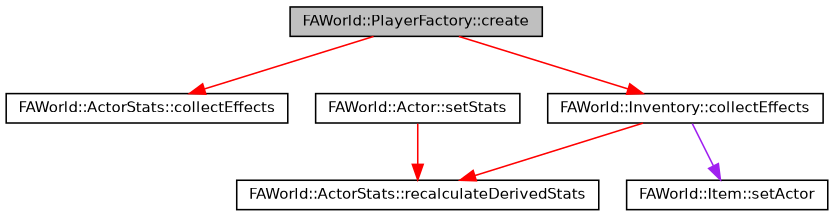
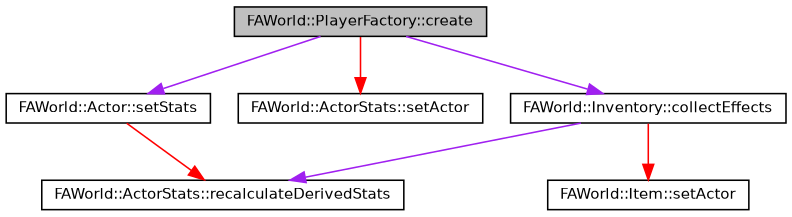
none -> (242, 62)
(543, 63) -> (497, 63)
(147, 108) -> (361, 108)
(703, 145) -> (648, 144)
(559, 149) -> (443, 150)
